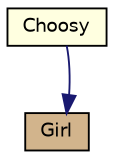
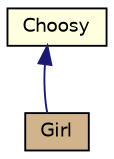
(69, 70) -> (45, 89)
